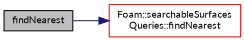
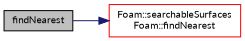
(175, 21) -> (175, 21)
